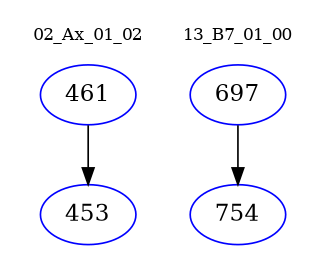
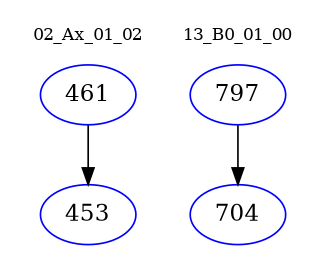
(238, 36) -> (238, 36)
(238, 95) -> (238, 95)
(238, 215) -> (238, 215)
